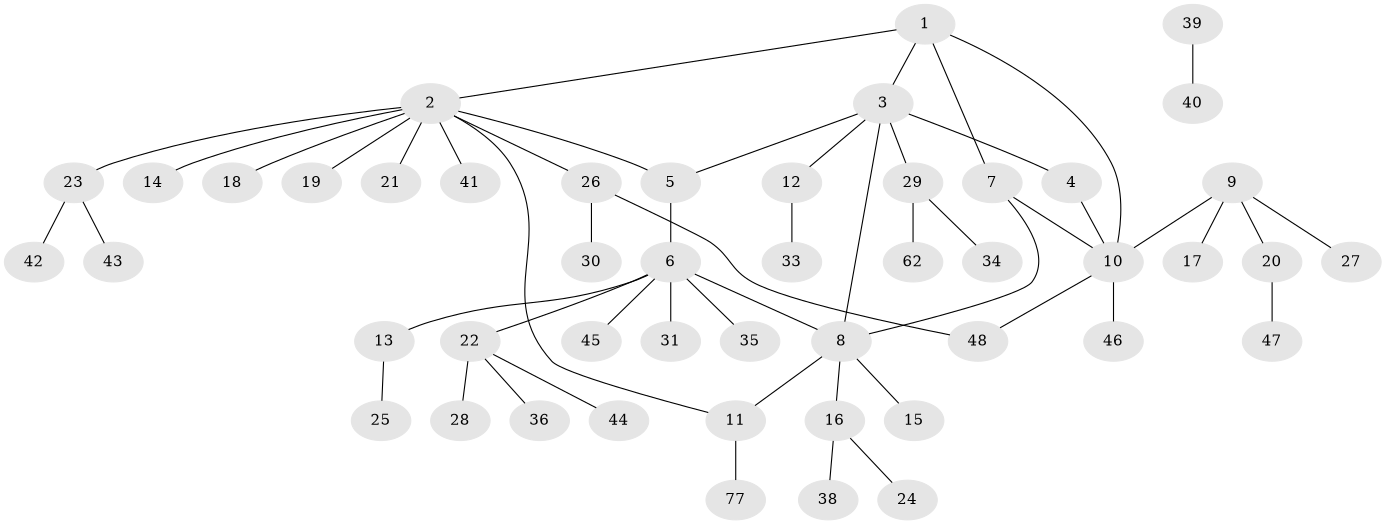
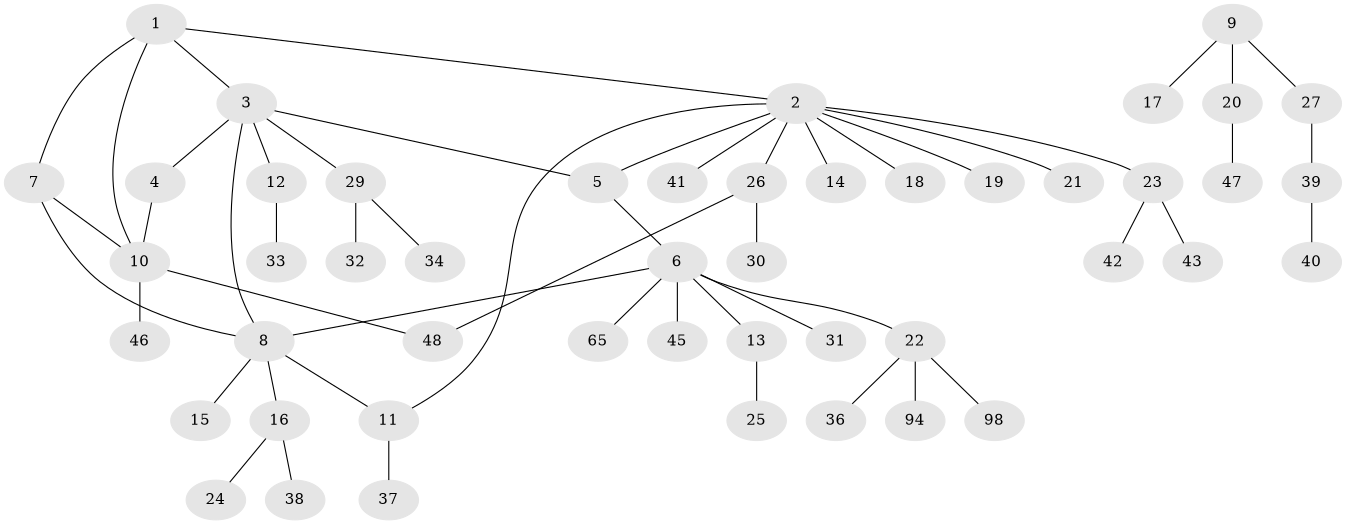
none -> (1312, 143)
(1173, 223) -> none
(913, 262) -> (356, 262)
(750, 341) -> (598, 341)
(460, 421) -> (995, 421)
(619, 421) -> (915, 421)
(736, 500) -> (389, 500)
